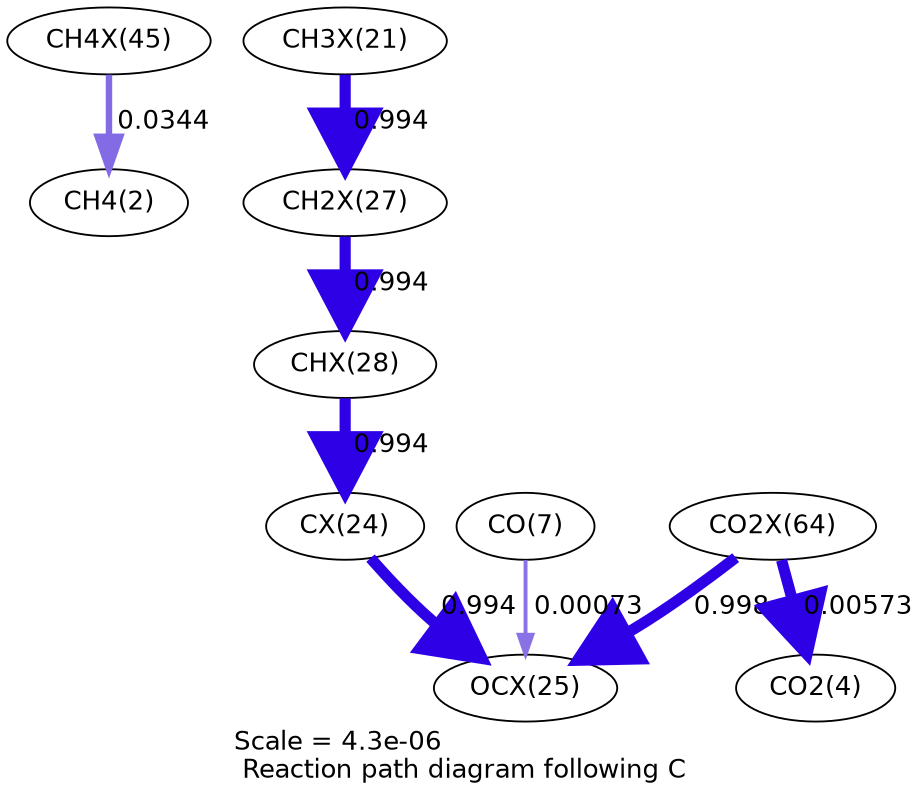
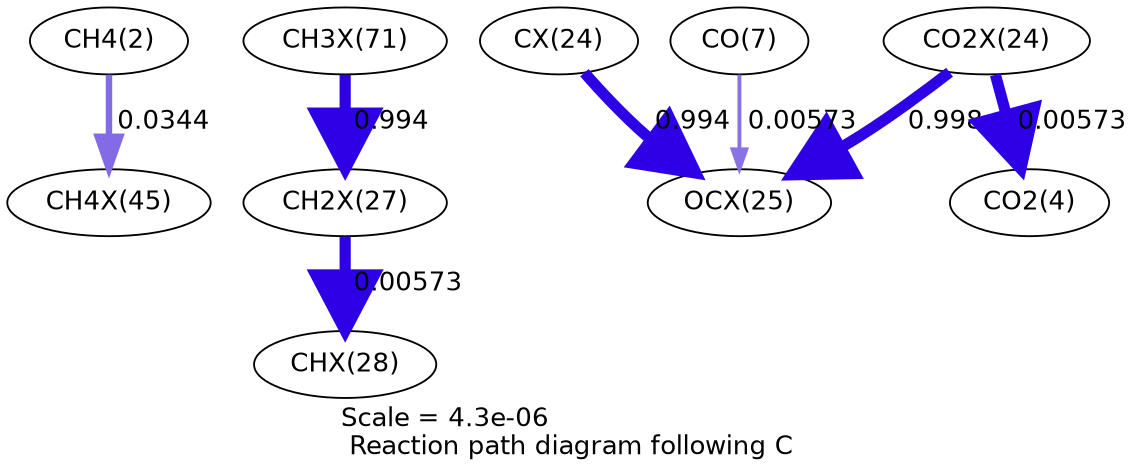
(345, 41) -> (345, 41)
(109, 106) -> (109, 106)
(388, 284) -> (405, 284)
(345, 417) -> none
(773, 526) -> (987, 41)
(585, 607) -> (799, 122)
